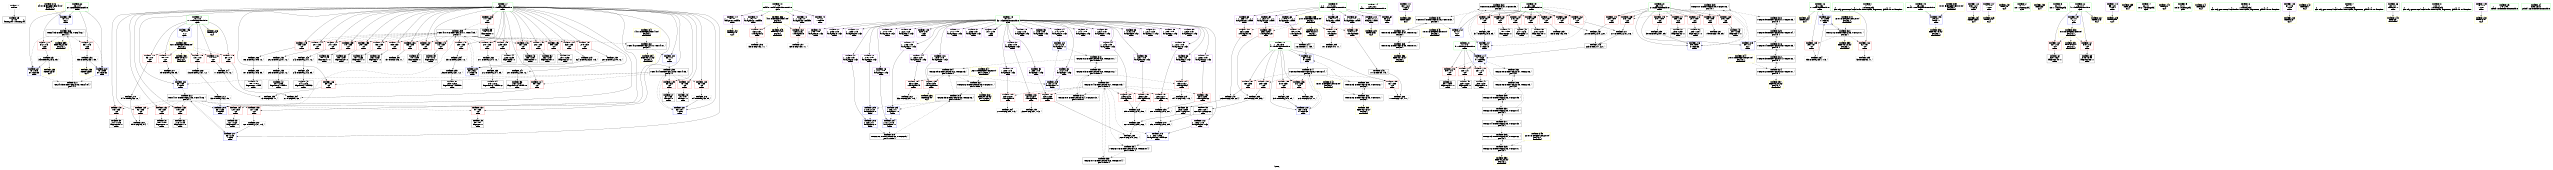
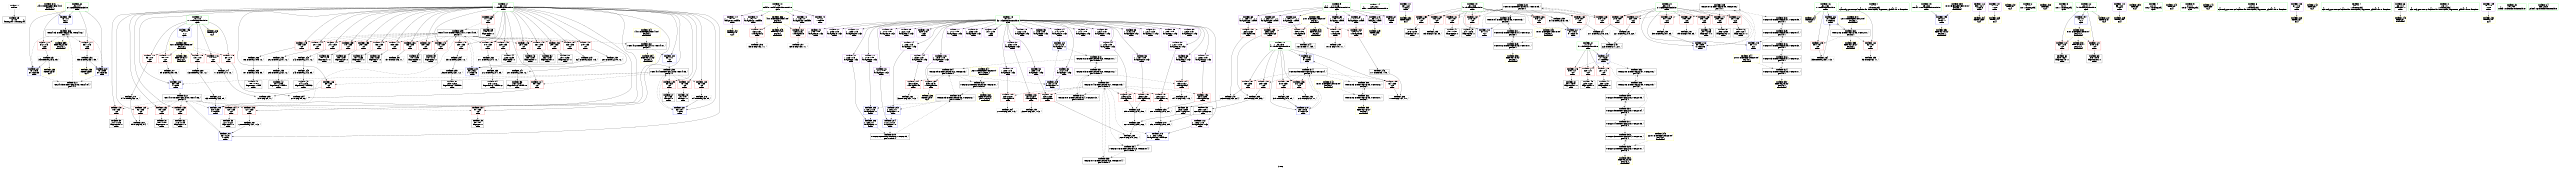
(1484, 27) -> (1541, 14)
